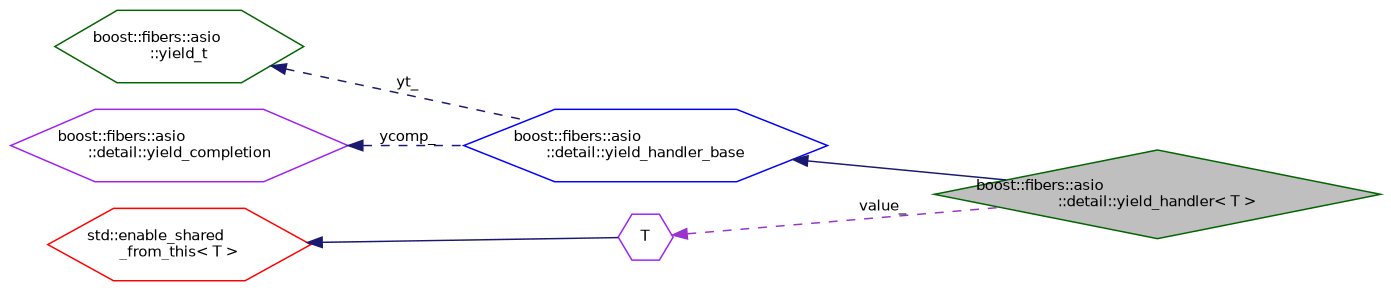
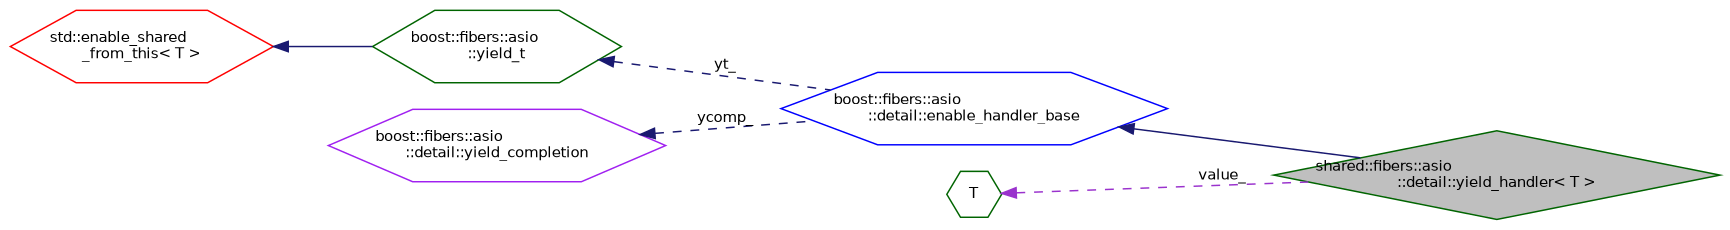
(646, 146) -> (974, 109)
(1157, 194) -> (1497, 175)
(646, 237) -> (974, 194)
(470, 240) -> (330, 47)
